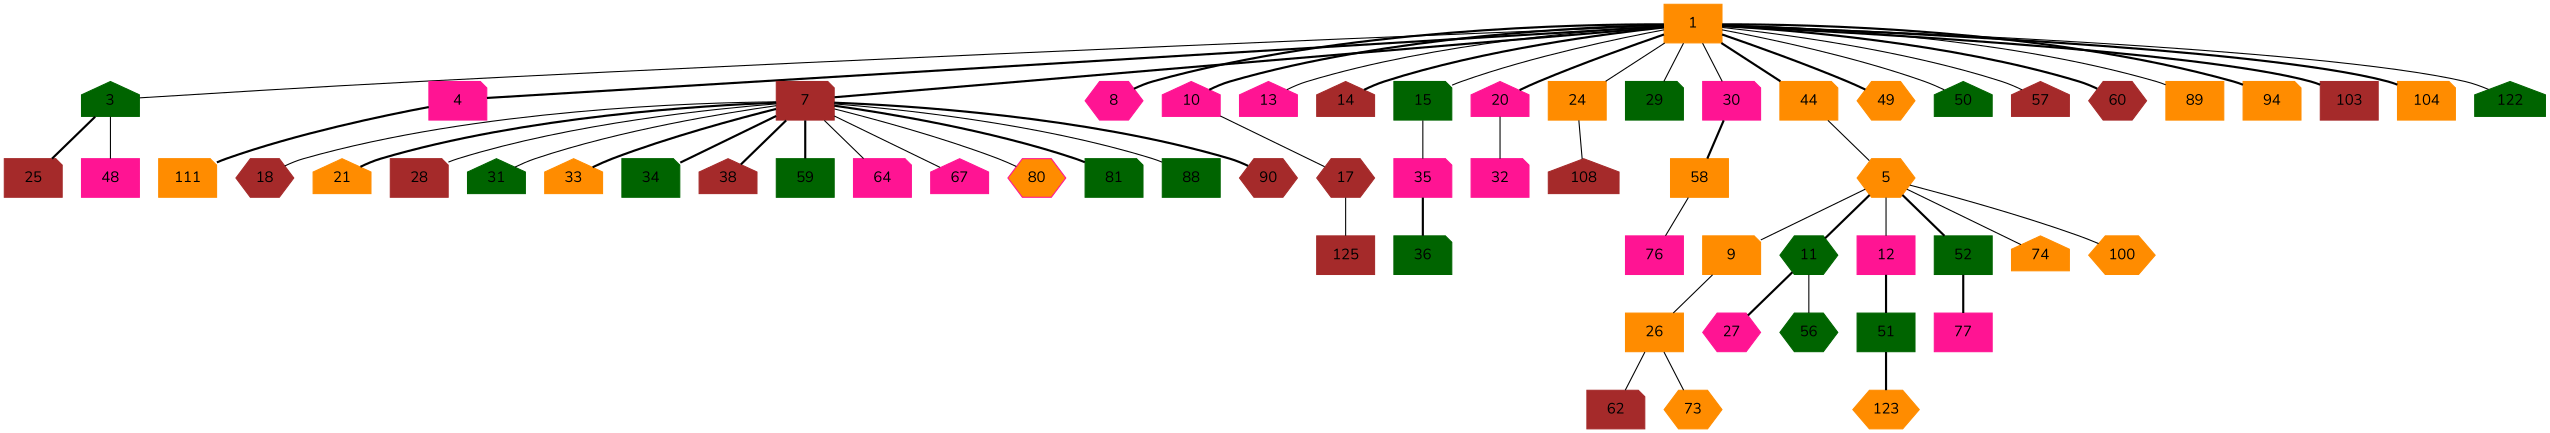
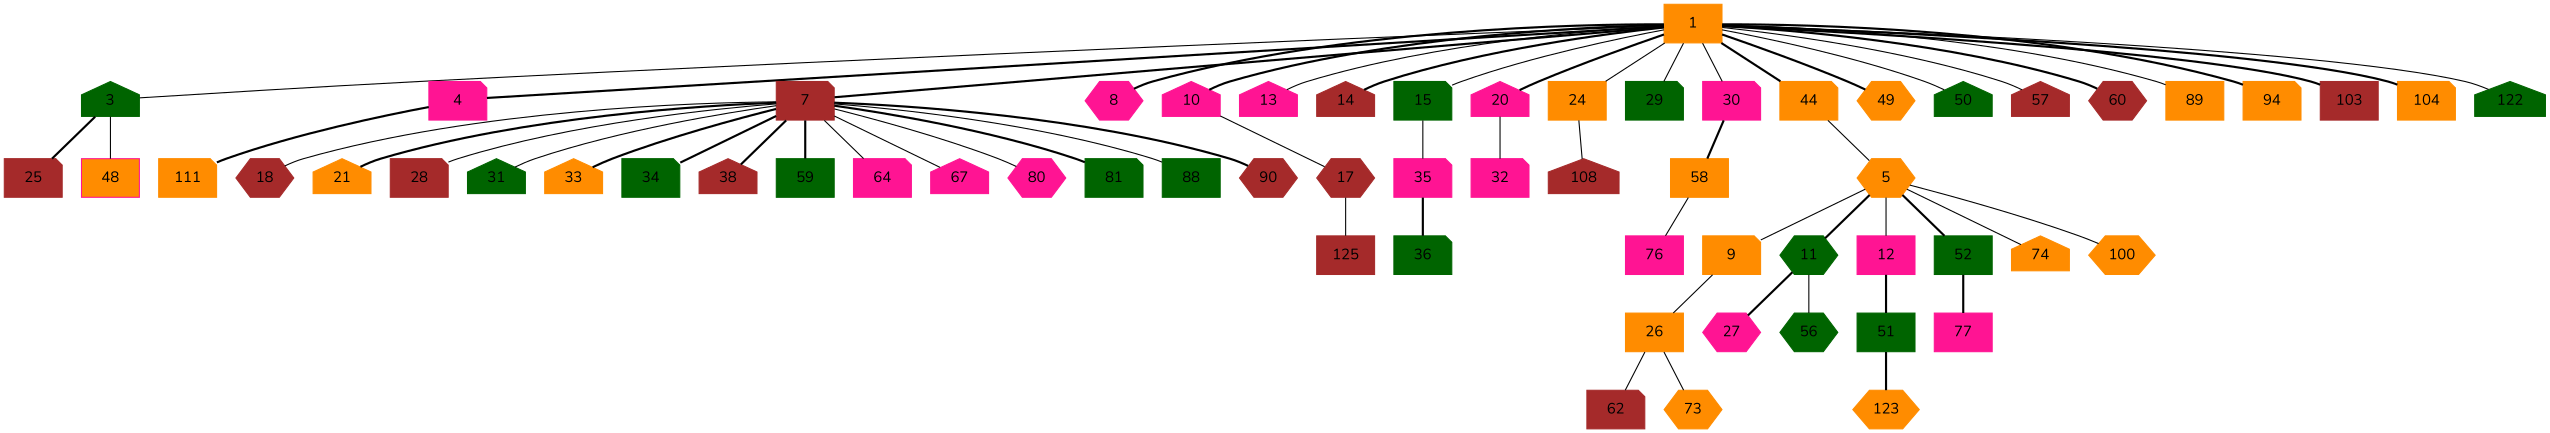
(110, 178) -> (110, 178)
(1037, 178) -> (1037, 178)
